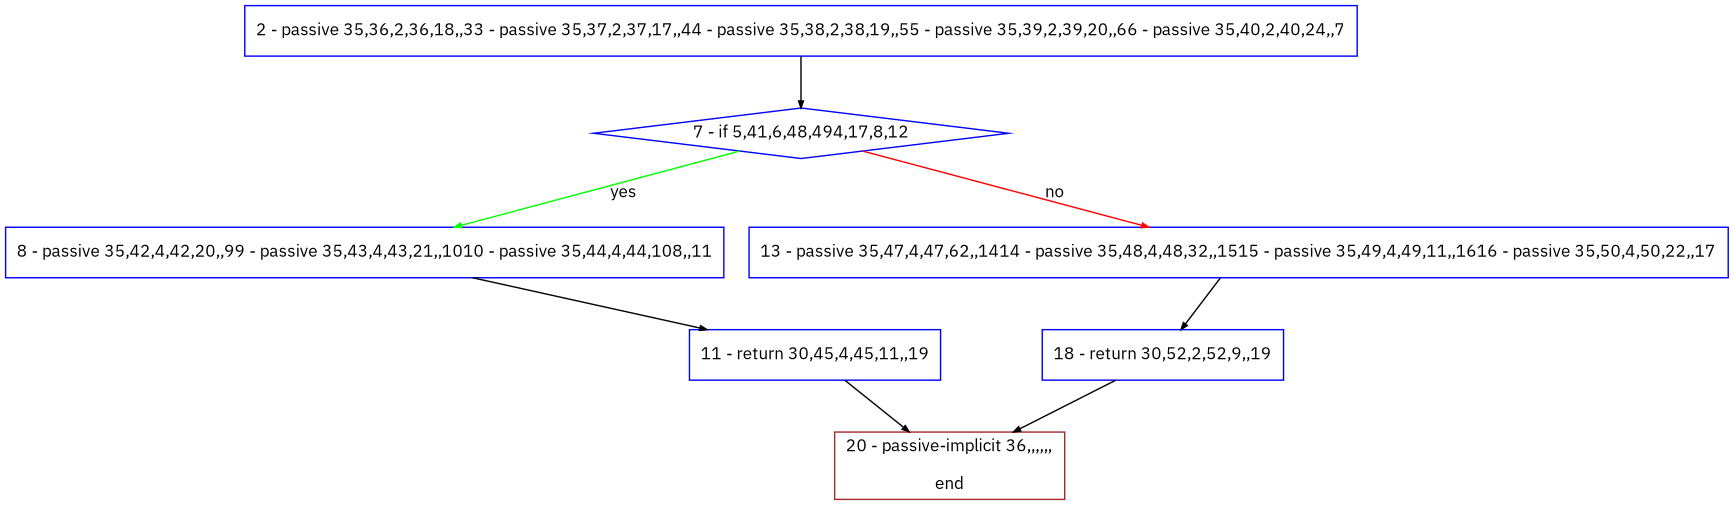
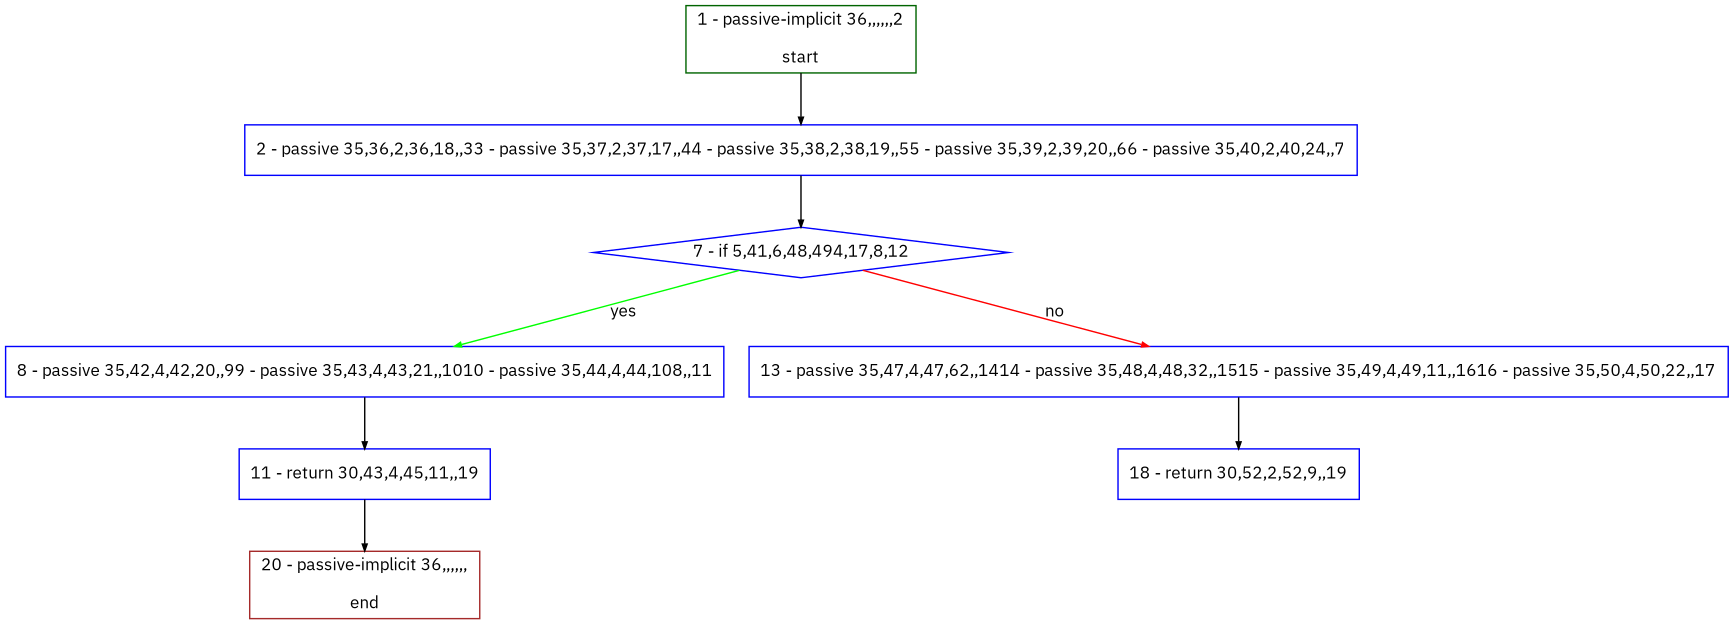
none -> (801, 39)
(815, 355) -> (365, 474)
(1068, 404) -> none
